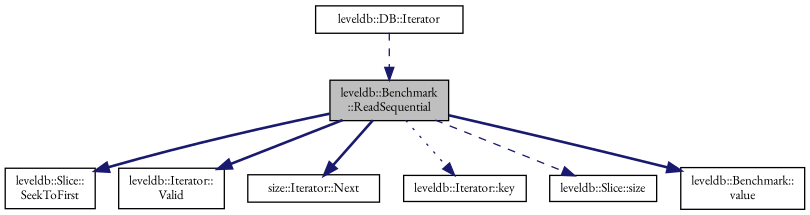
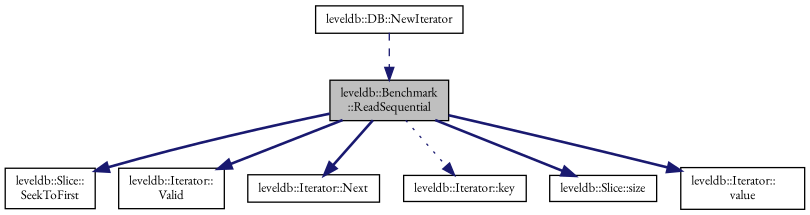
(389, 20) -> (389, 20)
(499, 145) -> (499, 145)
(314, 188) -> (314, 188)
(743, 188) -> (743, 188)
